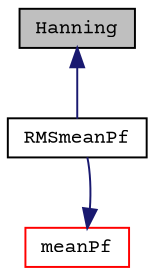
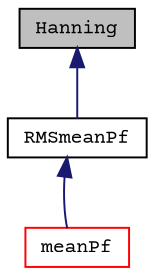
(90, 183) -> (64, 203)
